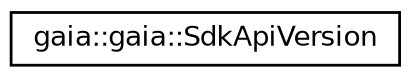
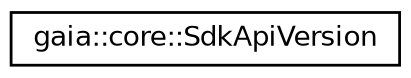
(205, 39) -> (205, 39)
